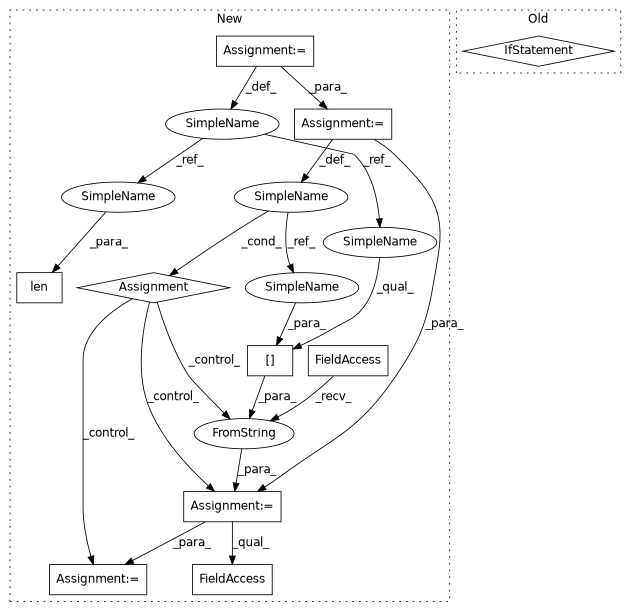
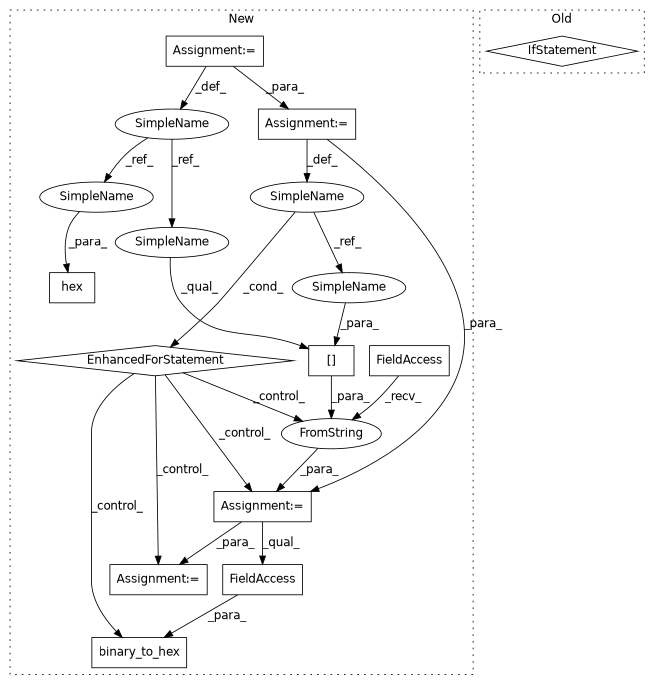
(39, 288) -> (72, 288)
(154, 288) -> (155, 361)
none -> (139, 653)
